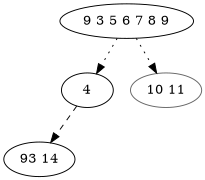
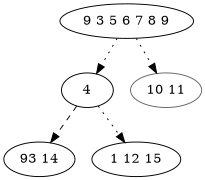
none -> (136, 159)
